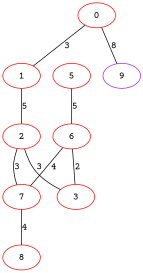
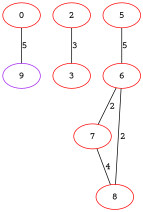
(114, 46) -> (25, 46)
(22, 76) -> none
(14, 167) -> none
(54, 167) -> (112, 106)
(74, 167) -> (118, 136)
